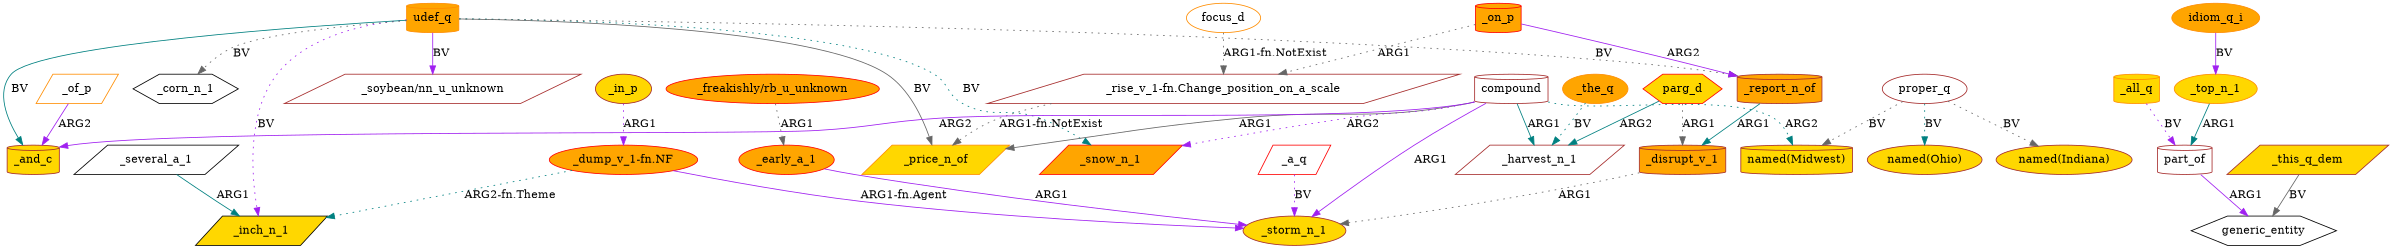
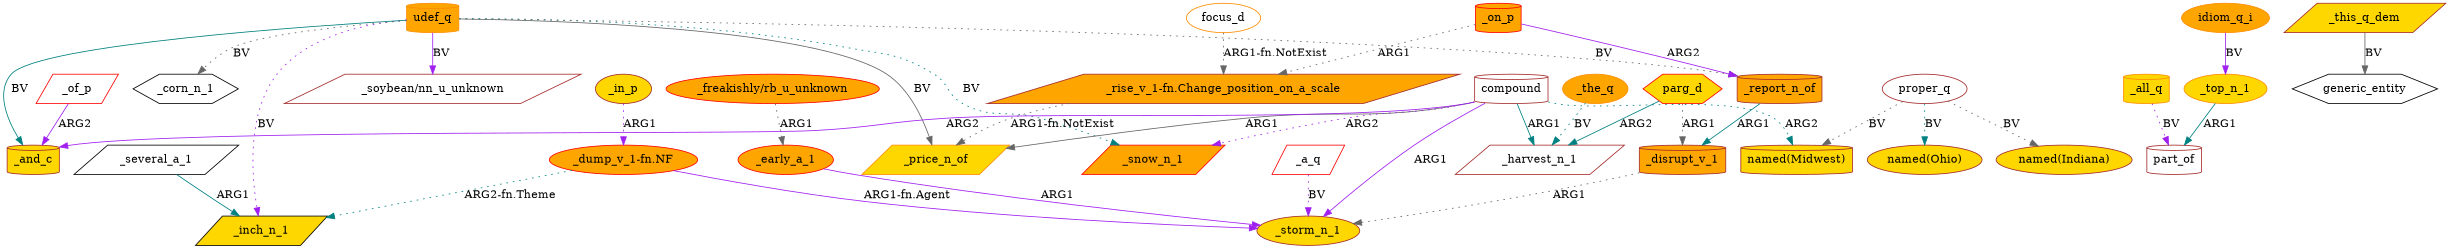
(77, 89) -> (77, 89)
(1224, 89) -> (1224, 89)
(2221, 192) -> none
